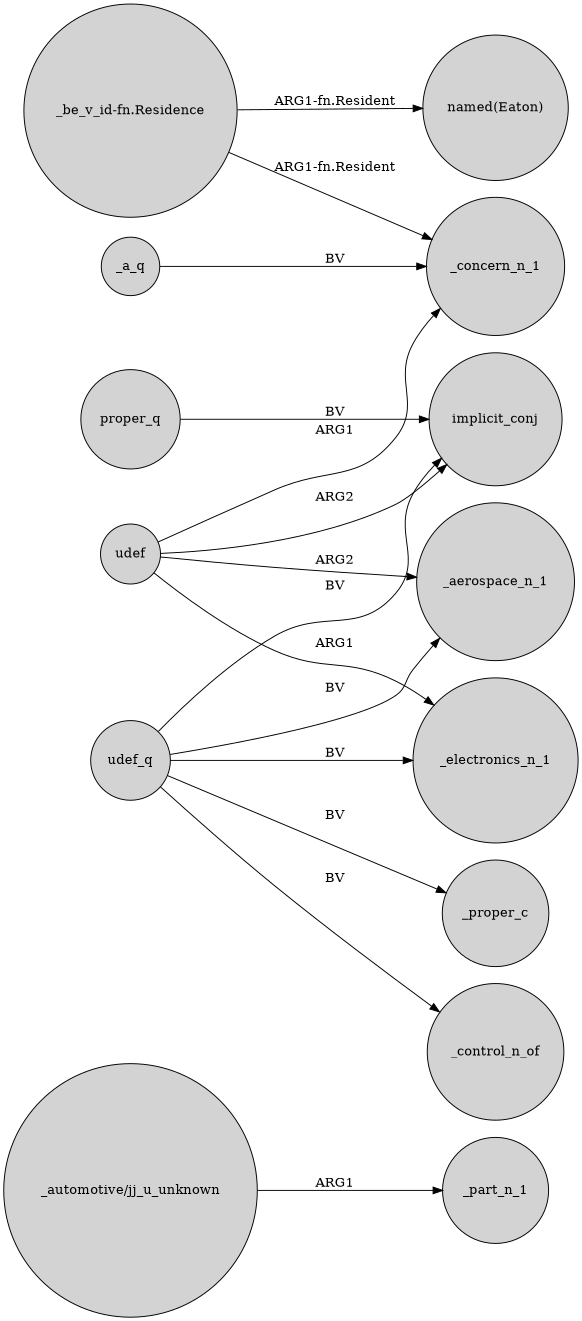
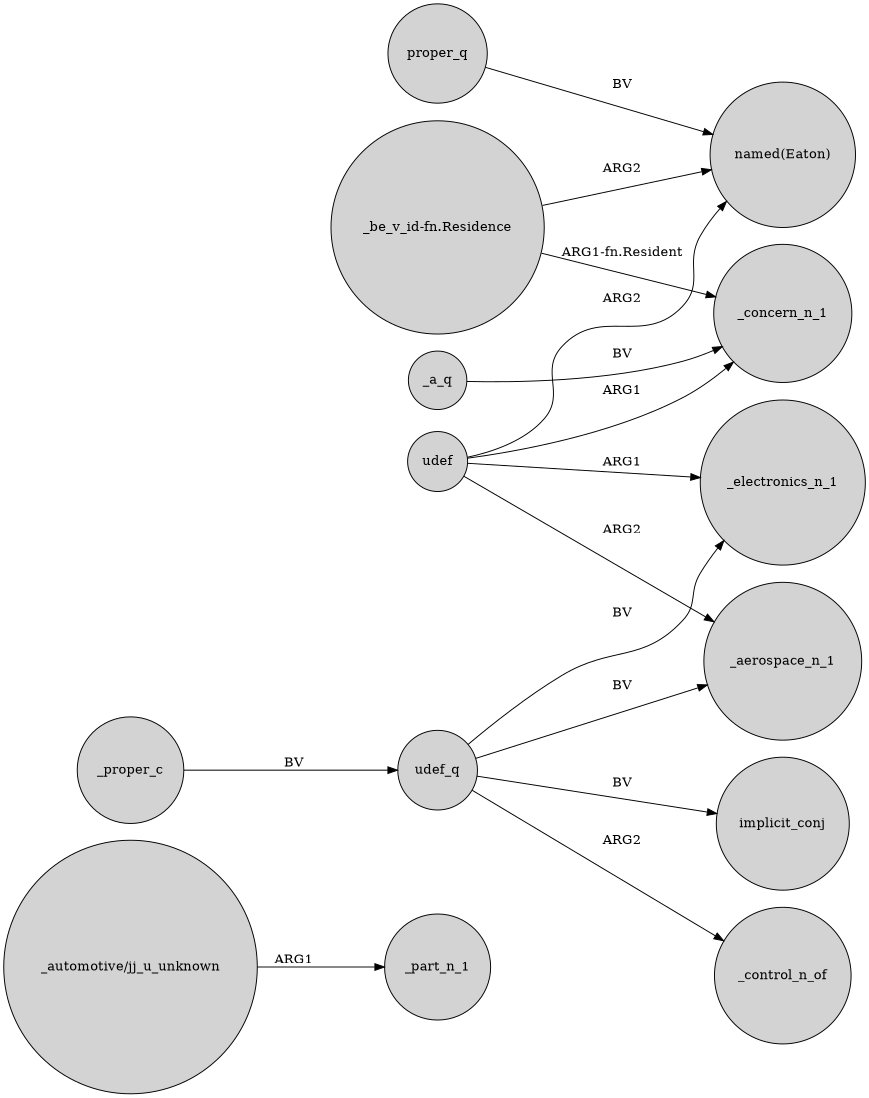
(335, 102) -> (622, 169)
(300, 419) -> (595, 100)
(307, 534) -> (594, 328)
(302, 832) -> (286, 770)
(335, 878) -> (622, 840)
